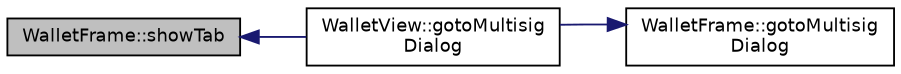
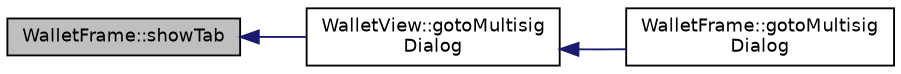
(584, 25) -> (602, 49)
